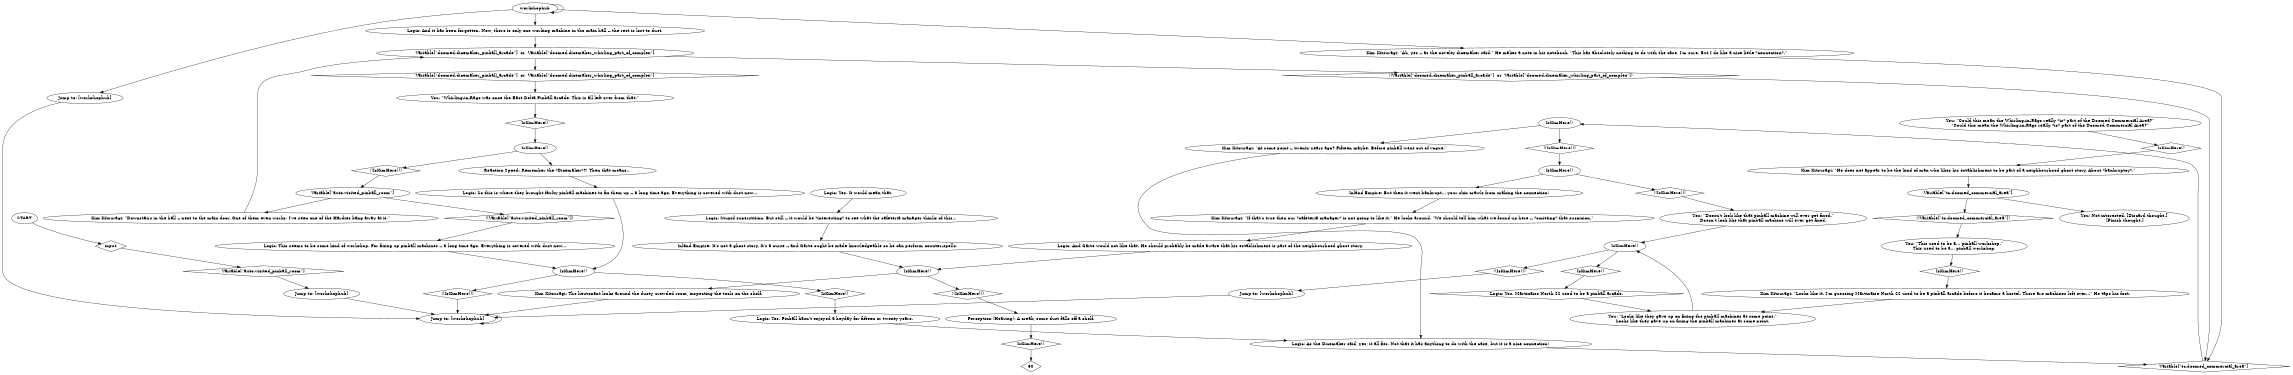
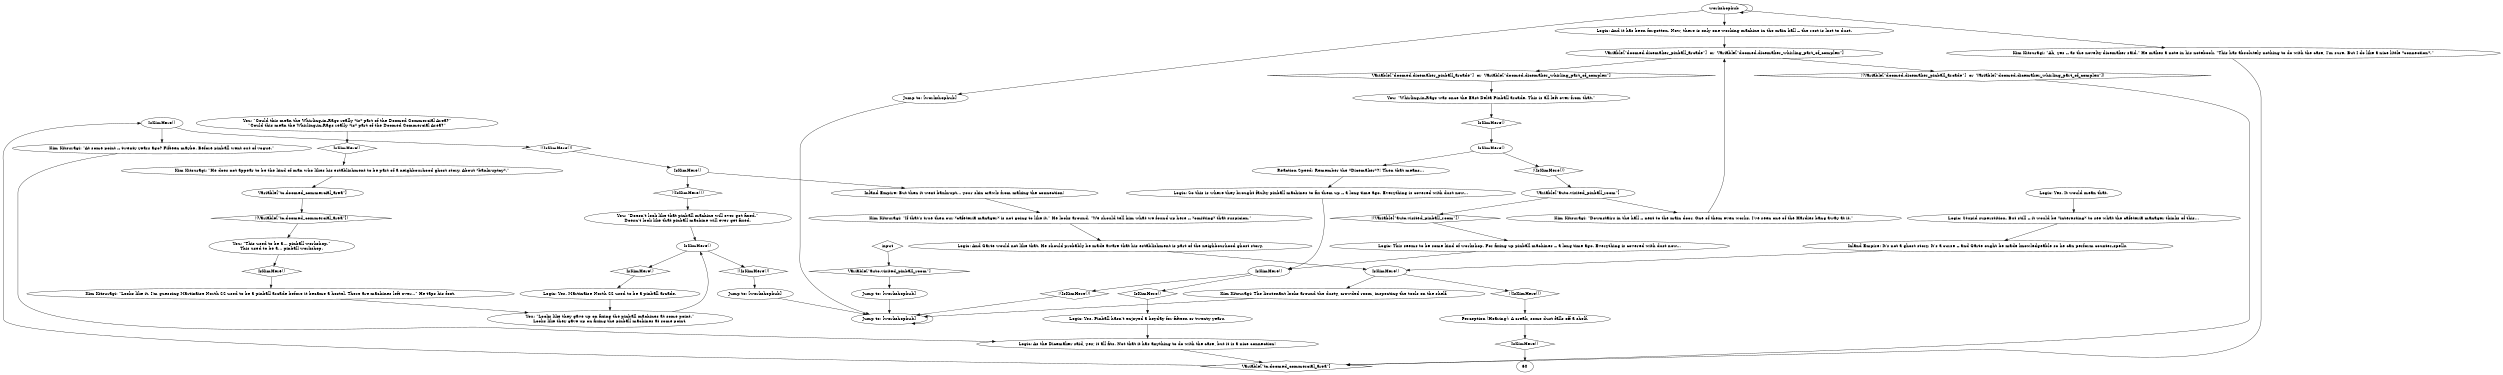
(25, 218) -> none
(2124, 218) -> none
(1557, 294) -> (610, 294)
(1031, 366) -> (1525, 366)
